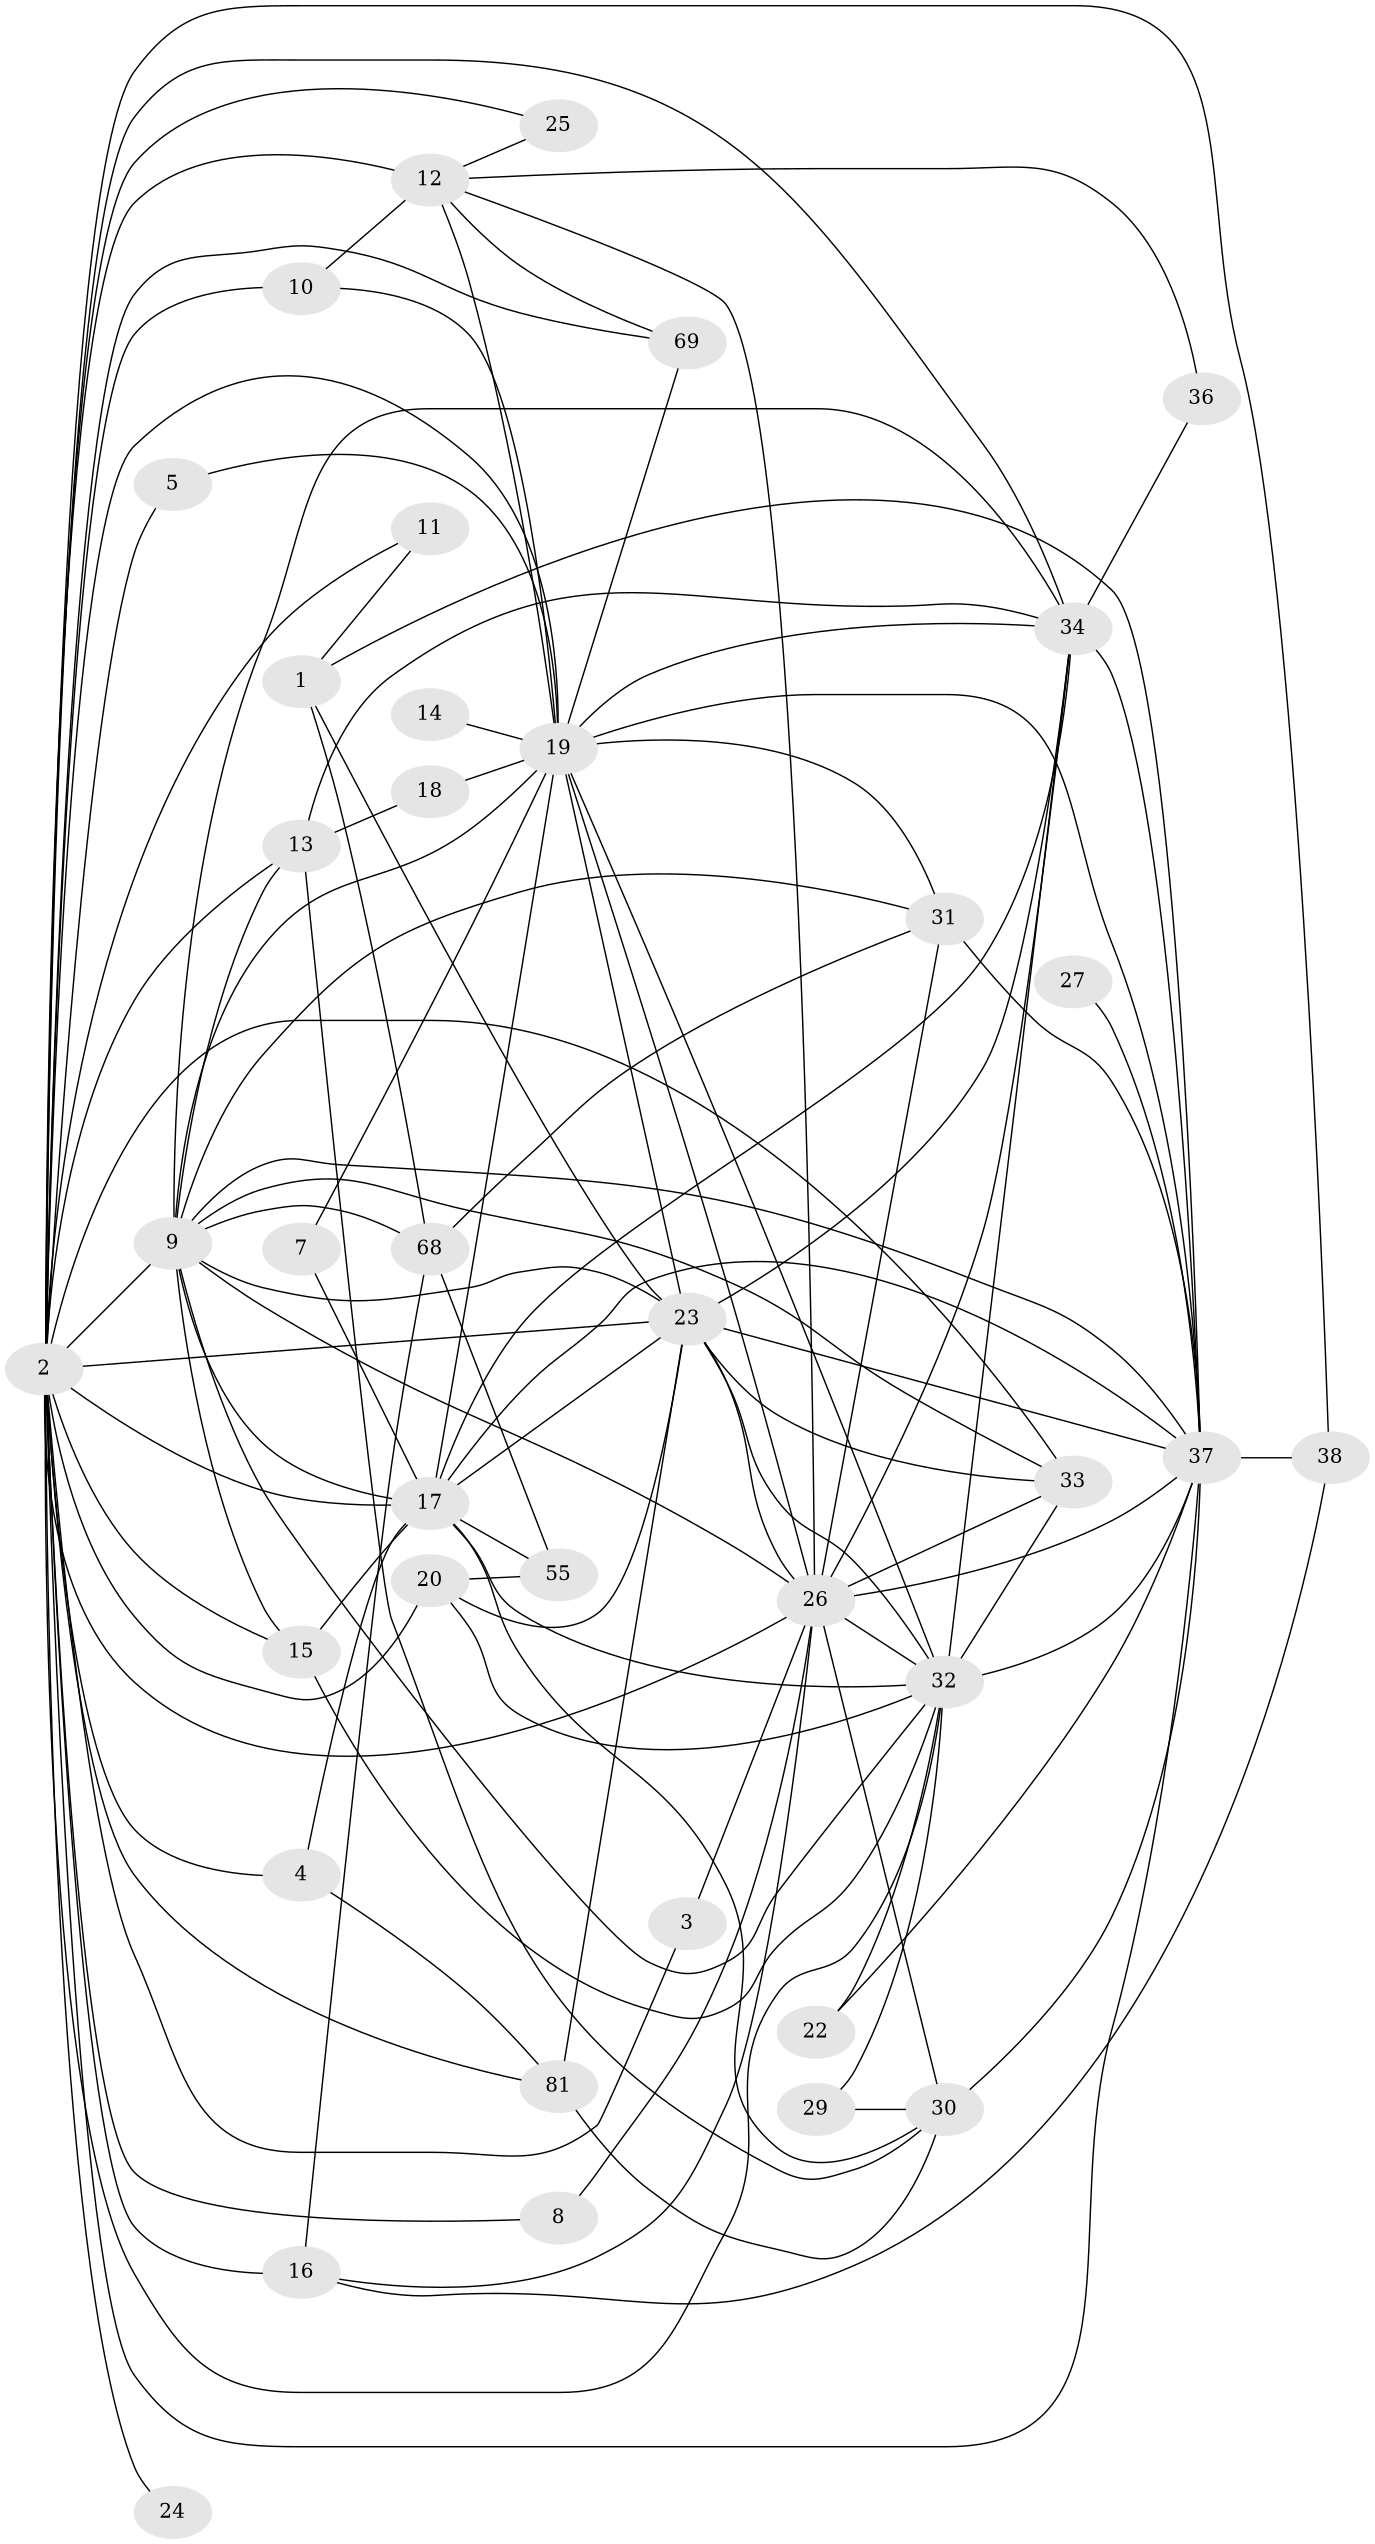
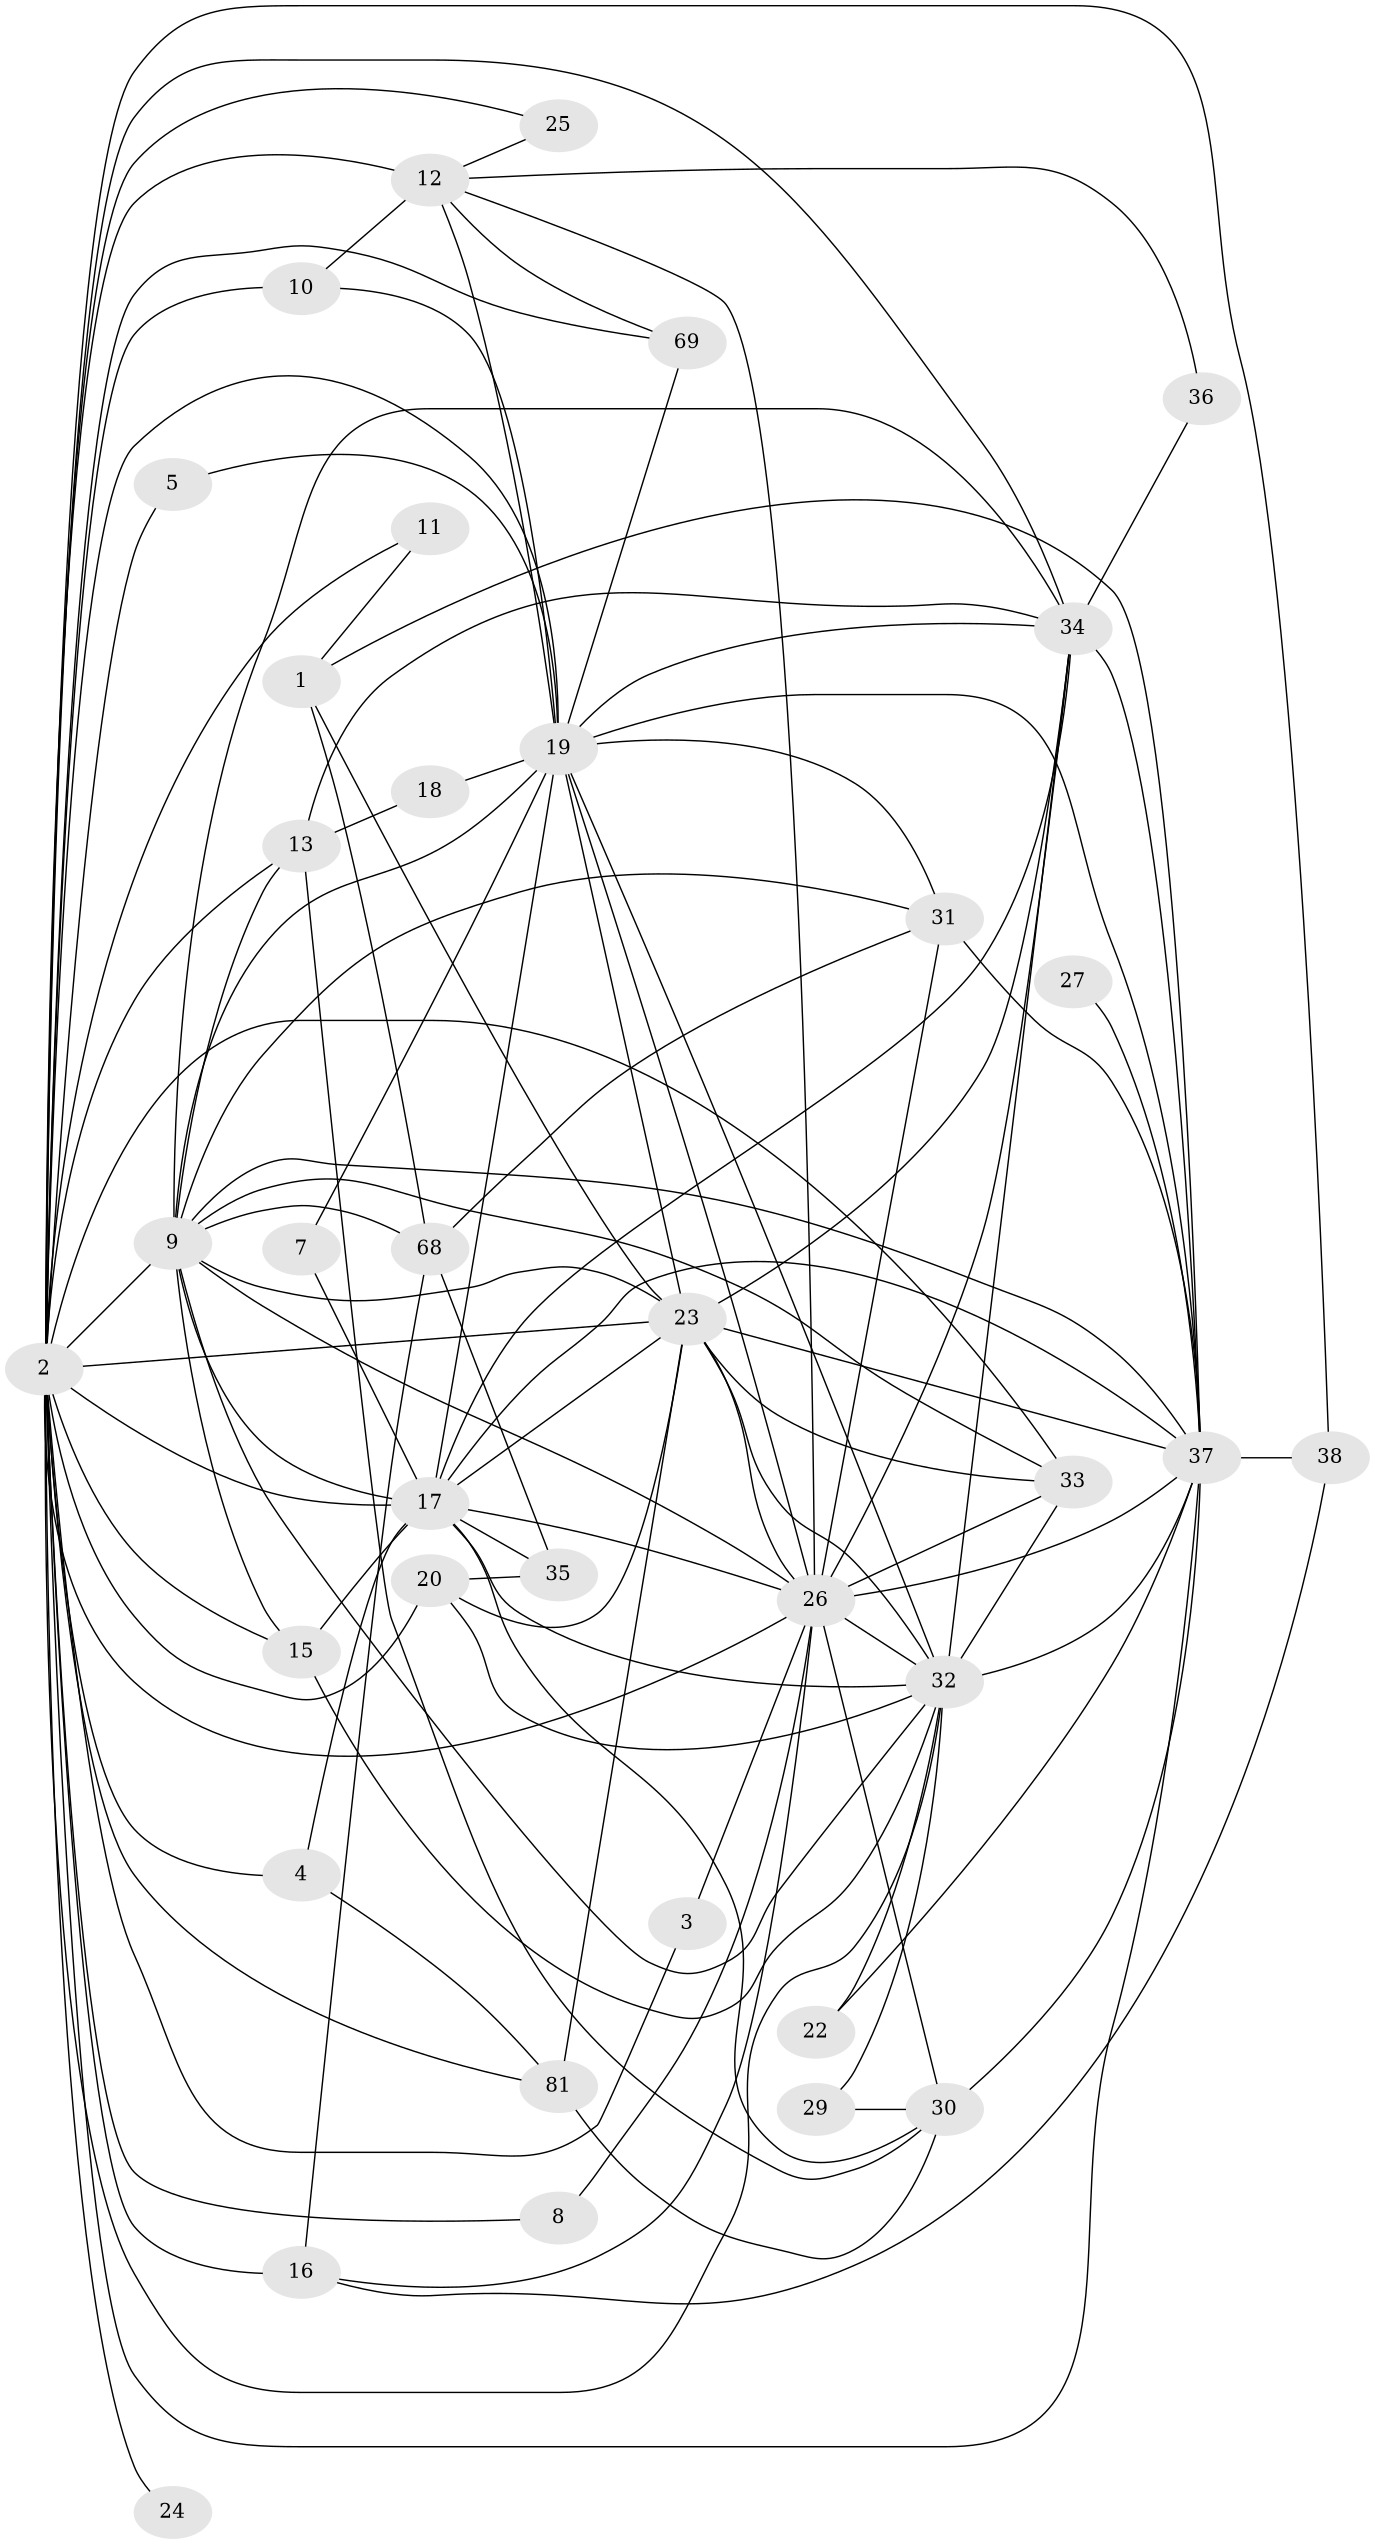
(430, 715) -> none
none -> (626, 1544)
(559, 1575) -> (559, 1575)
